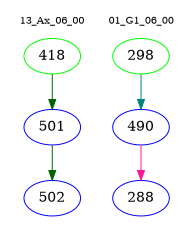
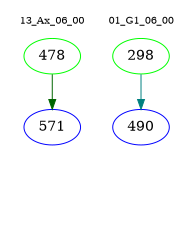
(52, 56) -> (52, 56)
(52, 127) -> (52, 127)
(52, 198) -> none
(141, 198) -> none
